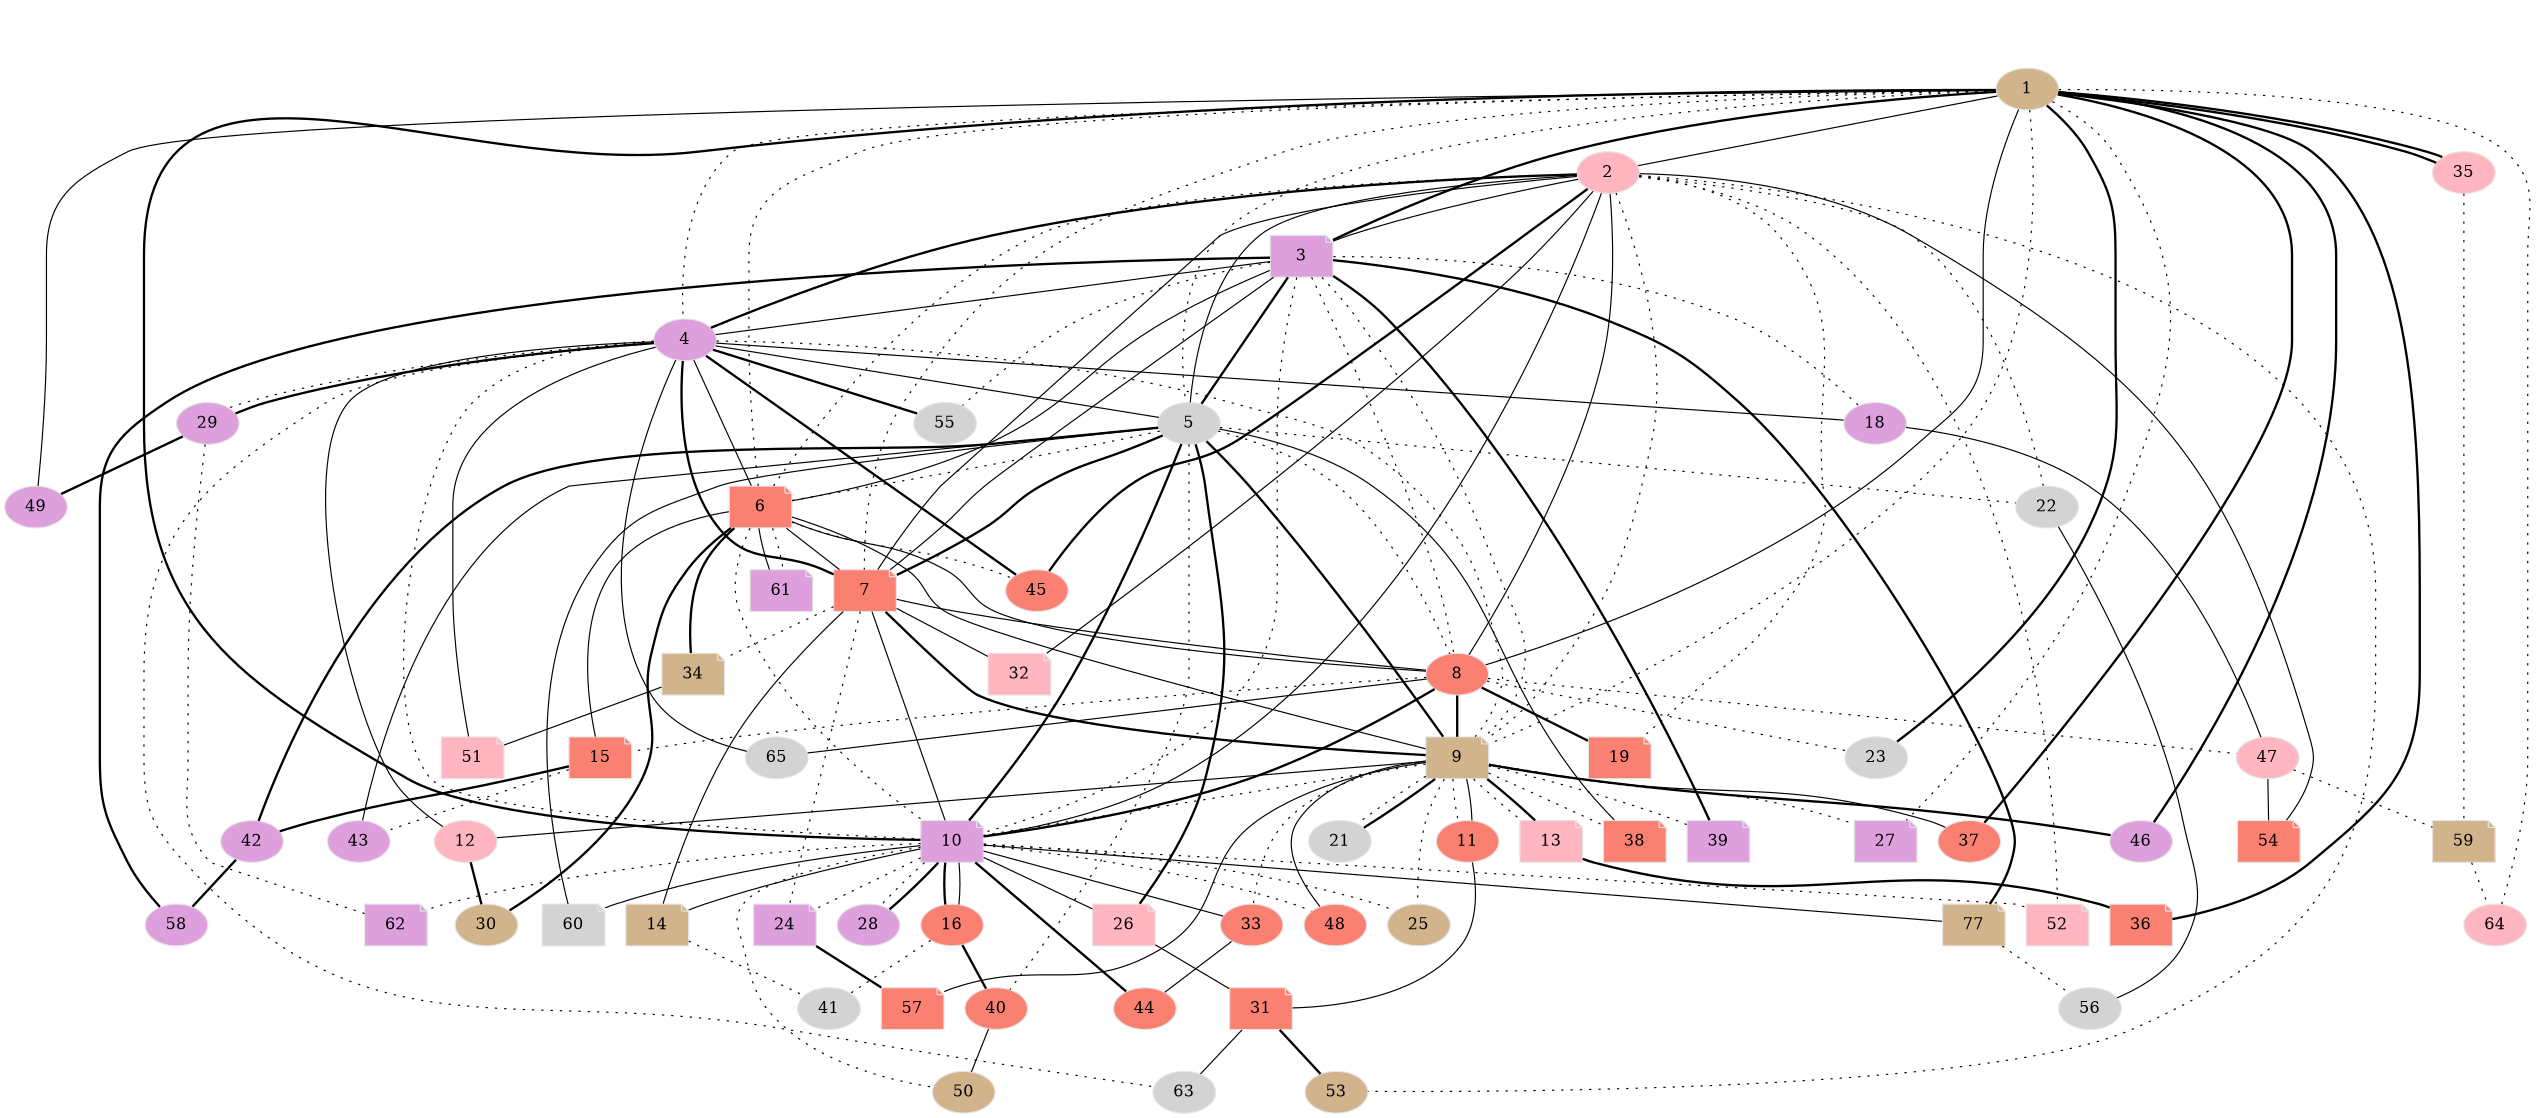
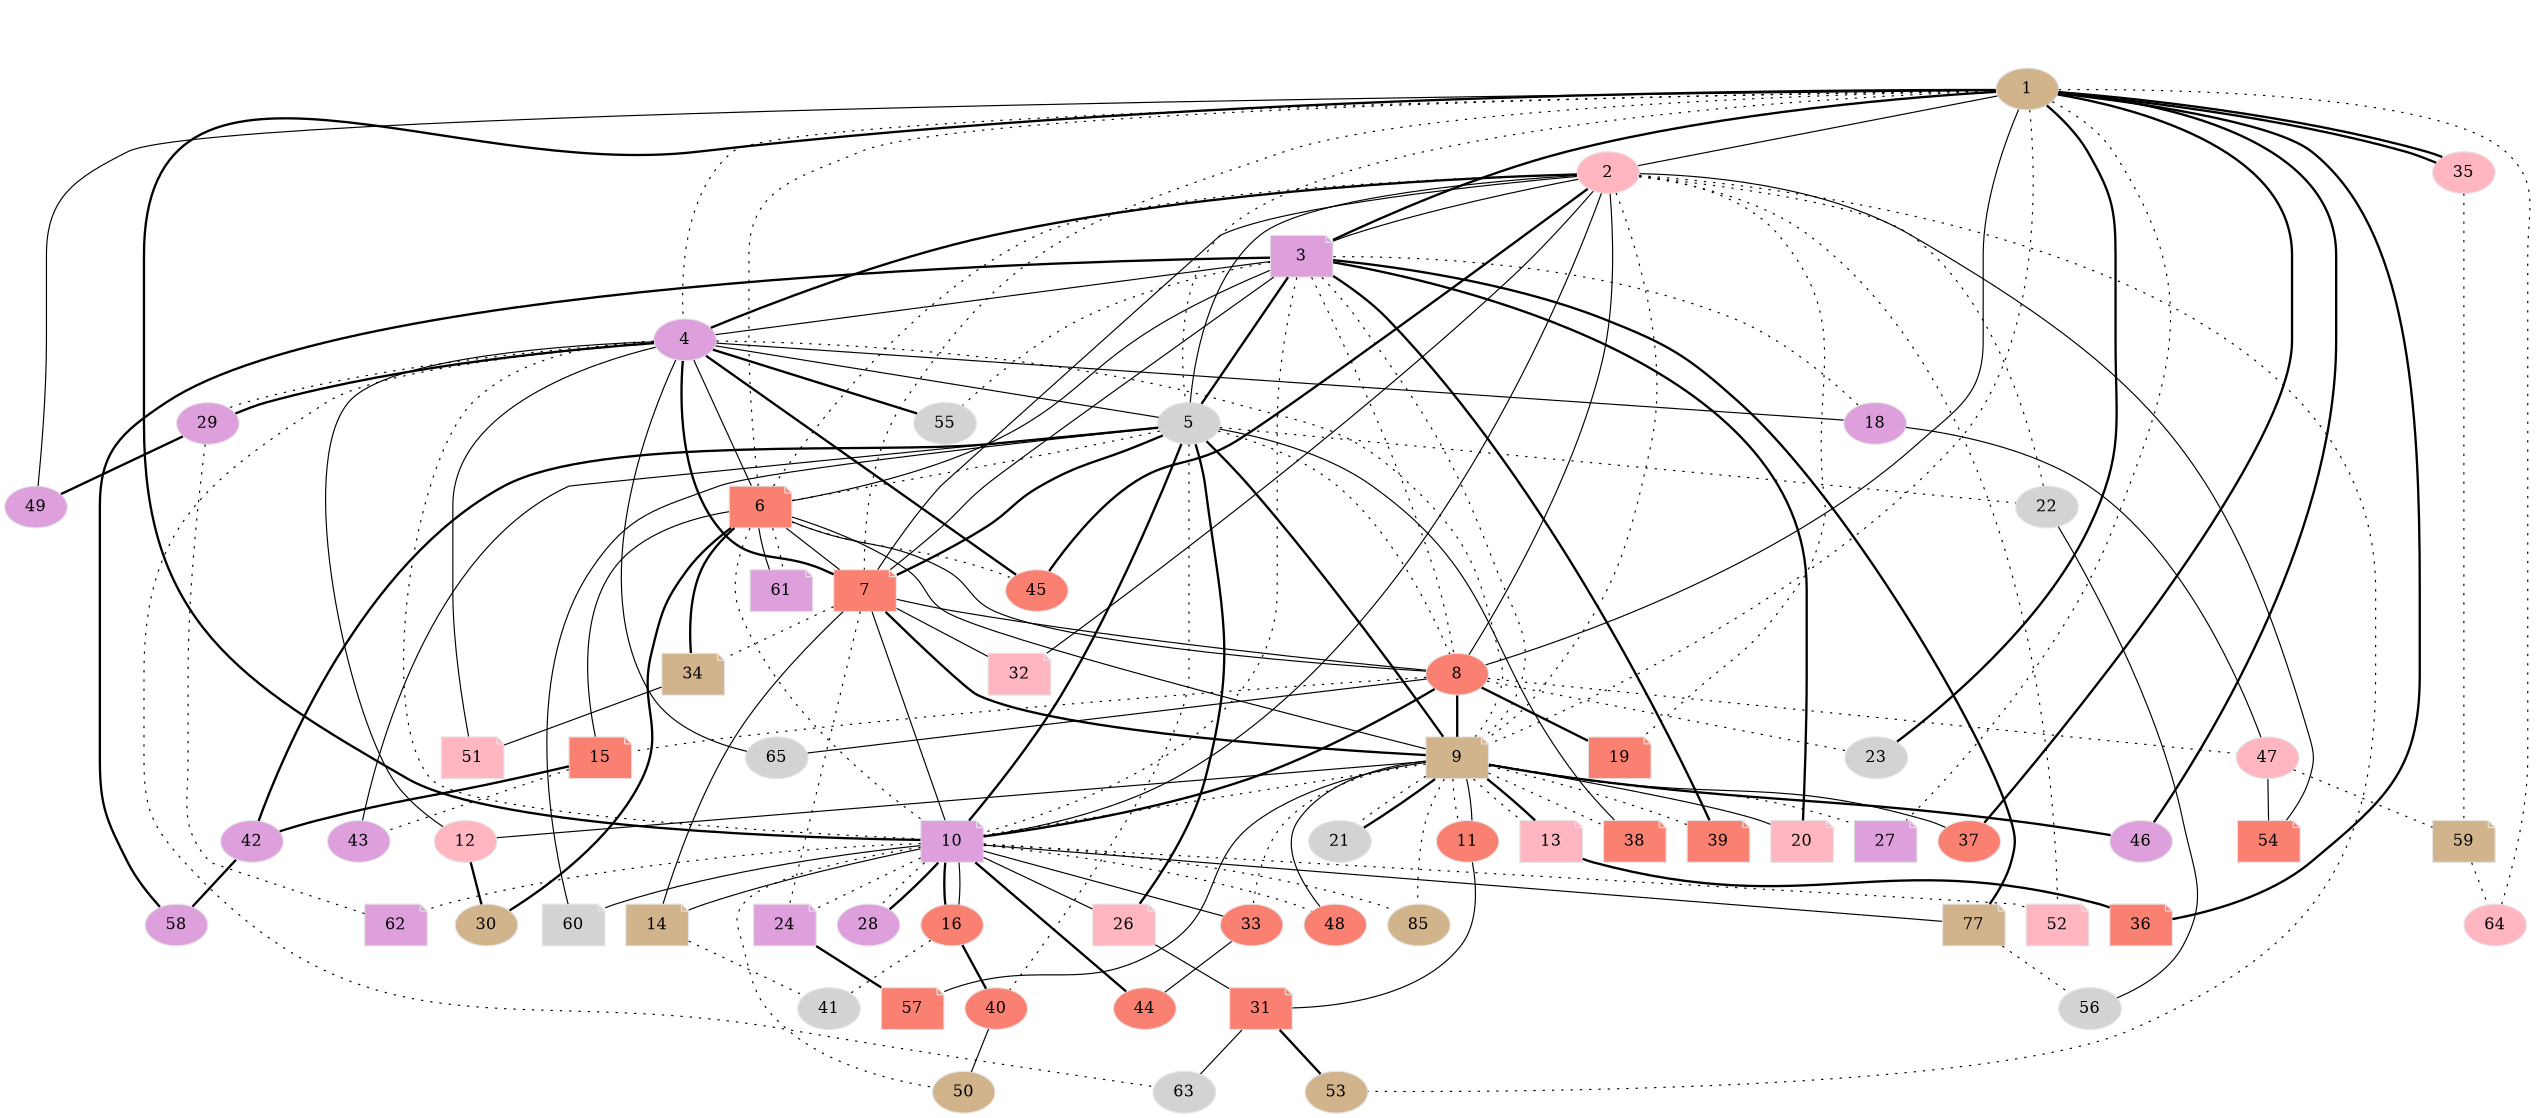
(1718, 841) -> (1718, 841)
none -> (1802, 841)
(1419, 925) -> (1419, 925)
